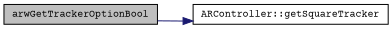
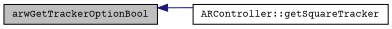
(170, 21) -> (180, 8)
